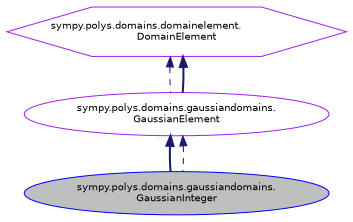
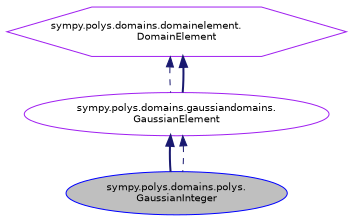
(177, 193) -> (177, 193)
